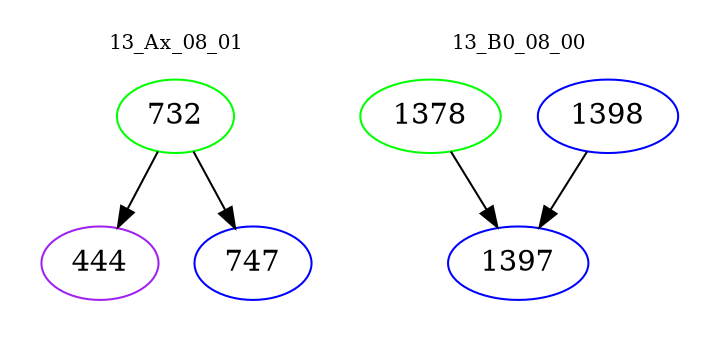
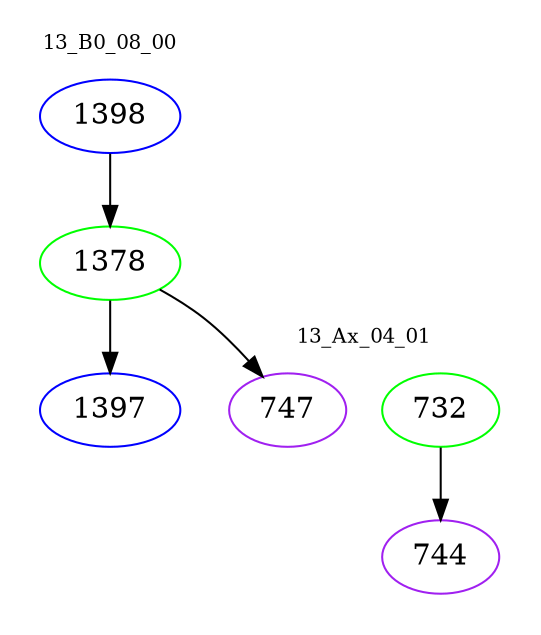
(176, 44) -> (364, 338)
(569, 180) -> (110, 180)
(209, 181) -> (225, 337)
(100, 263) -> (441, 557)
(253, 263) -> (288, 410)
